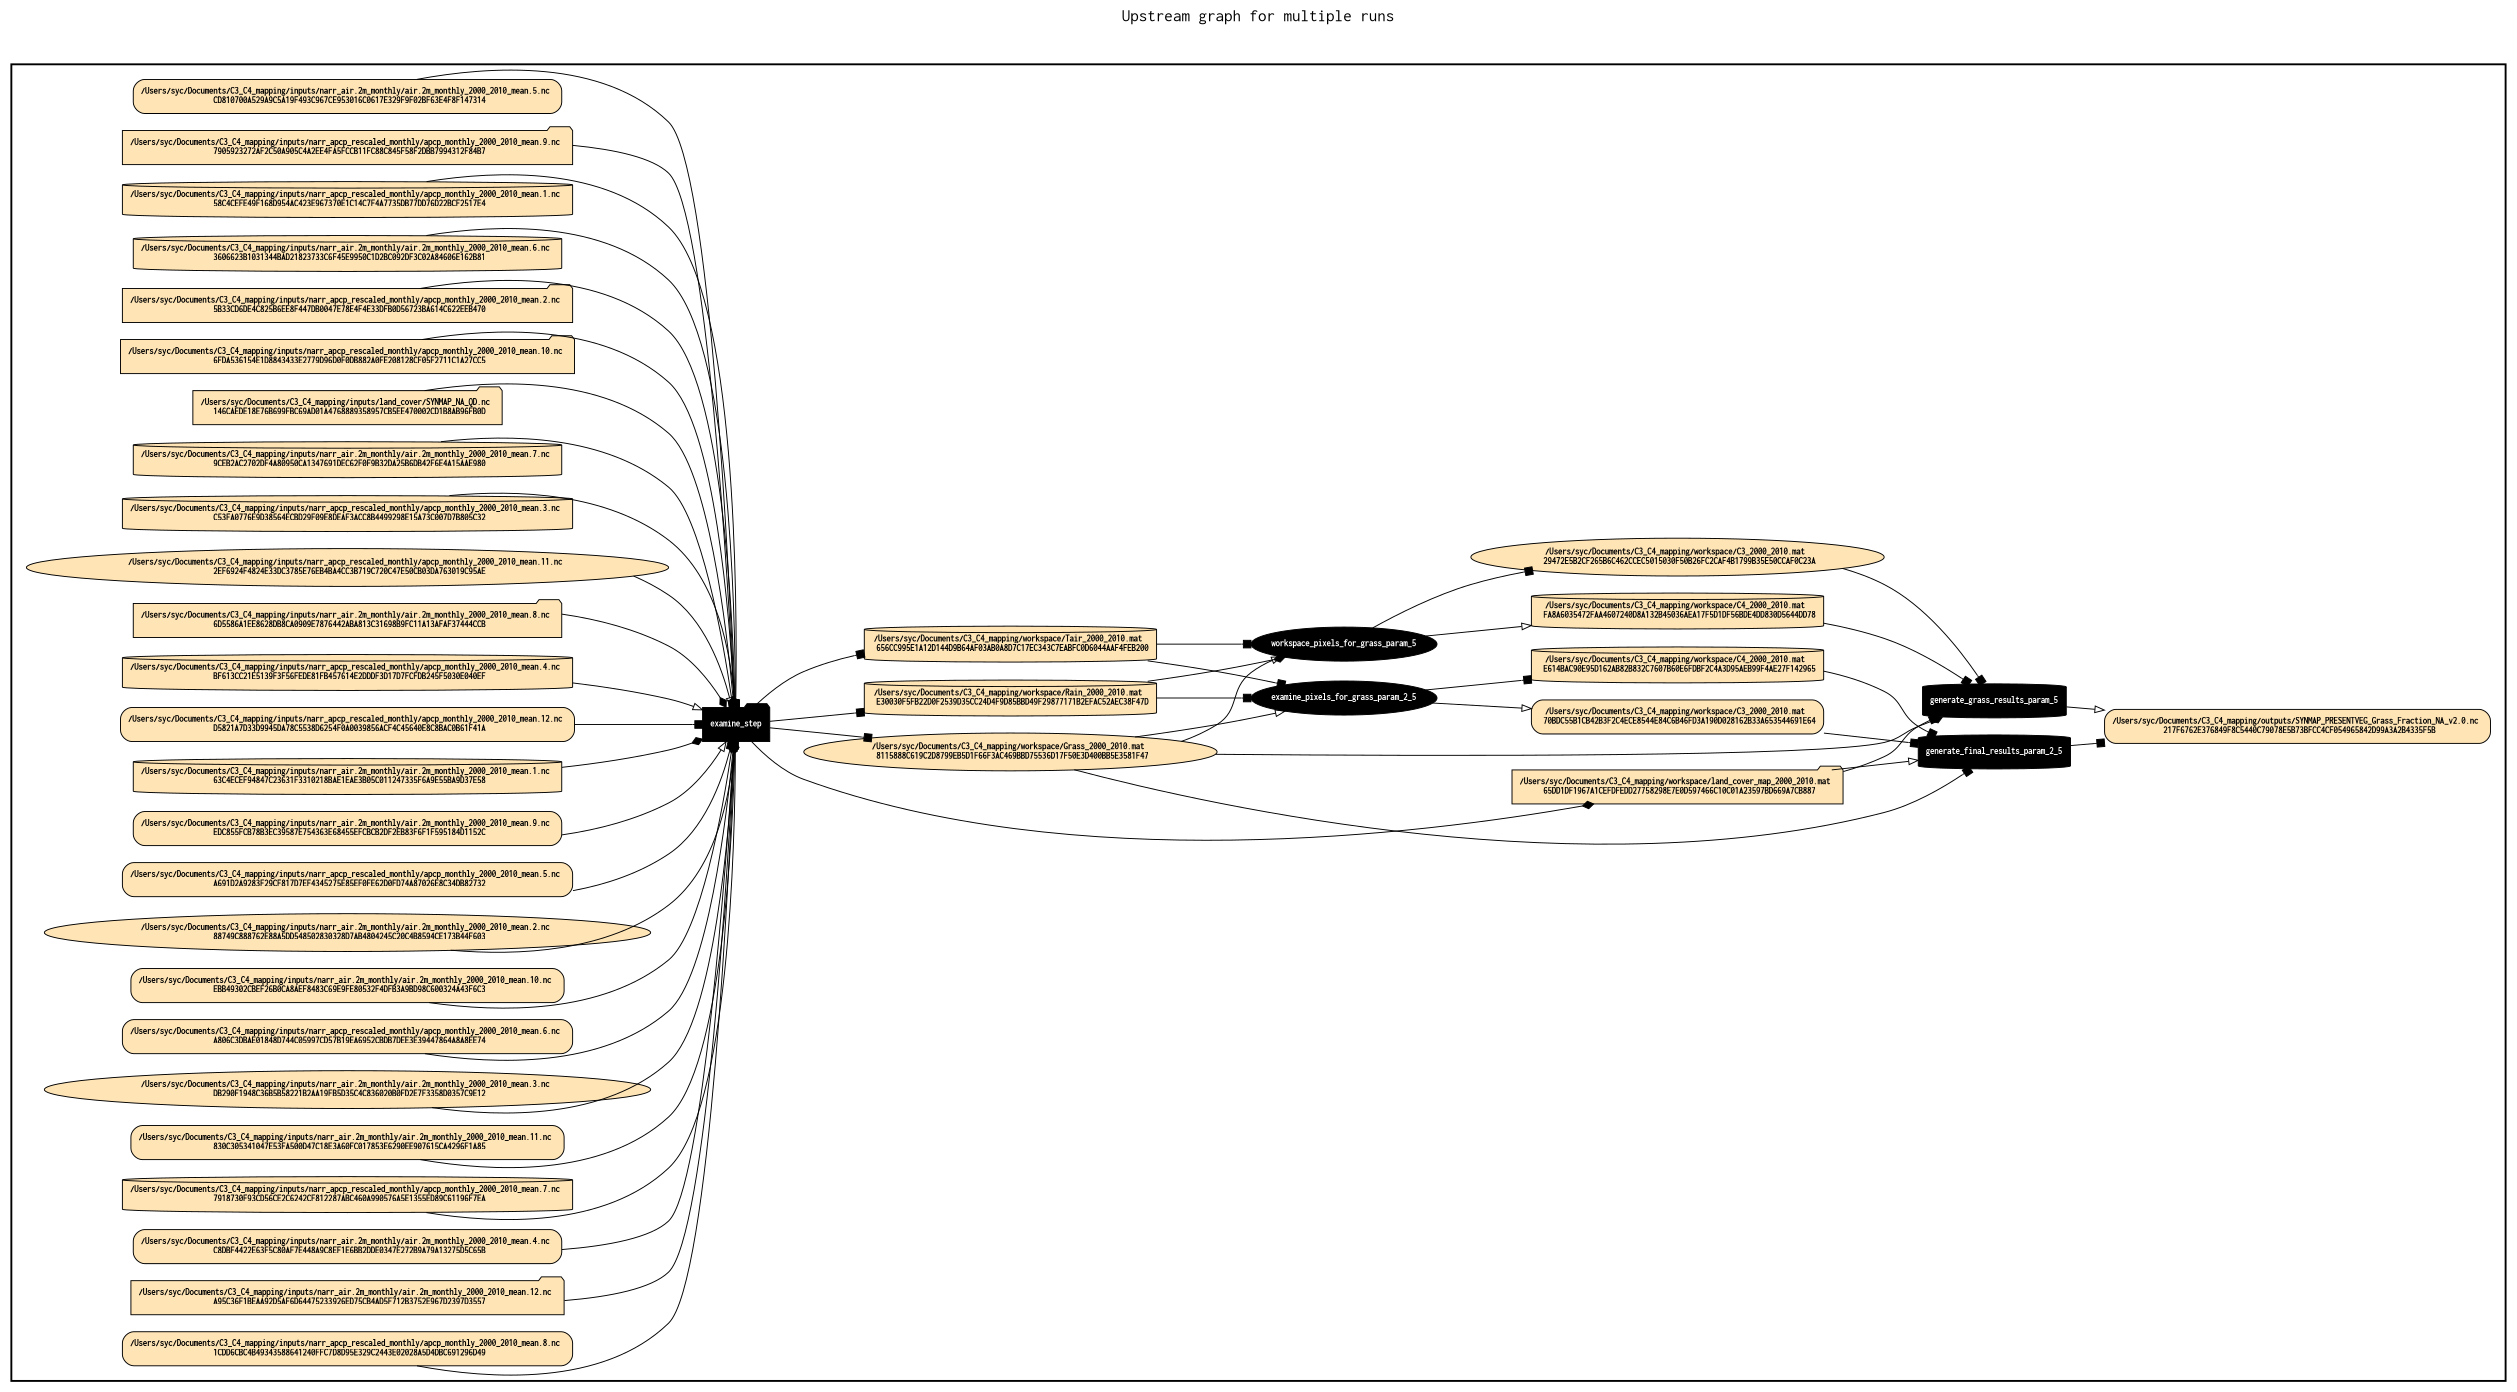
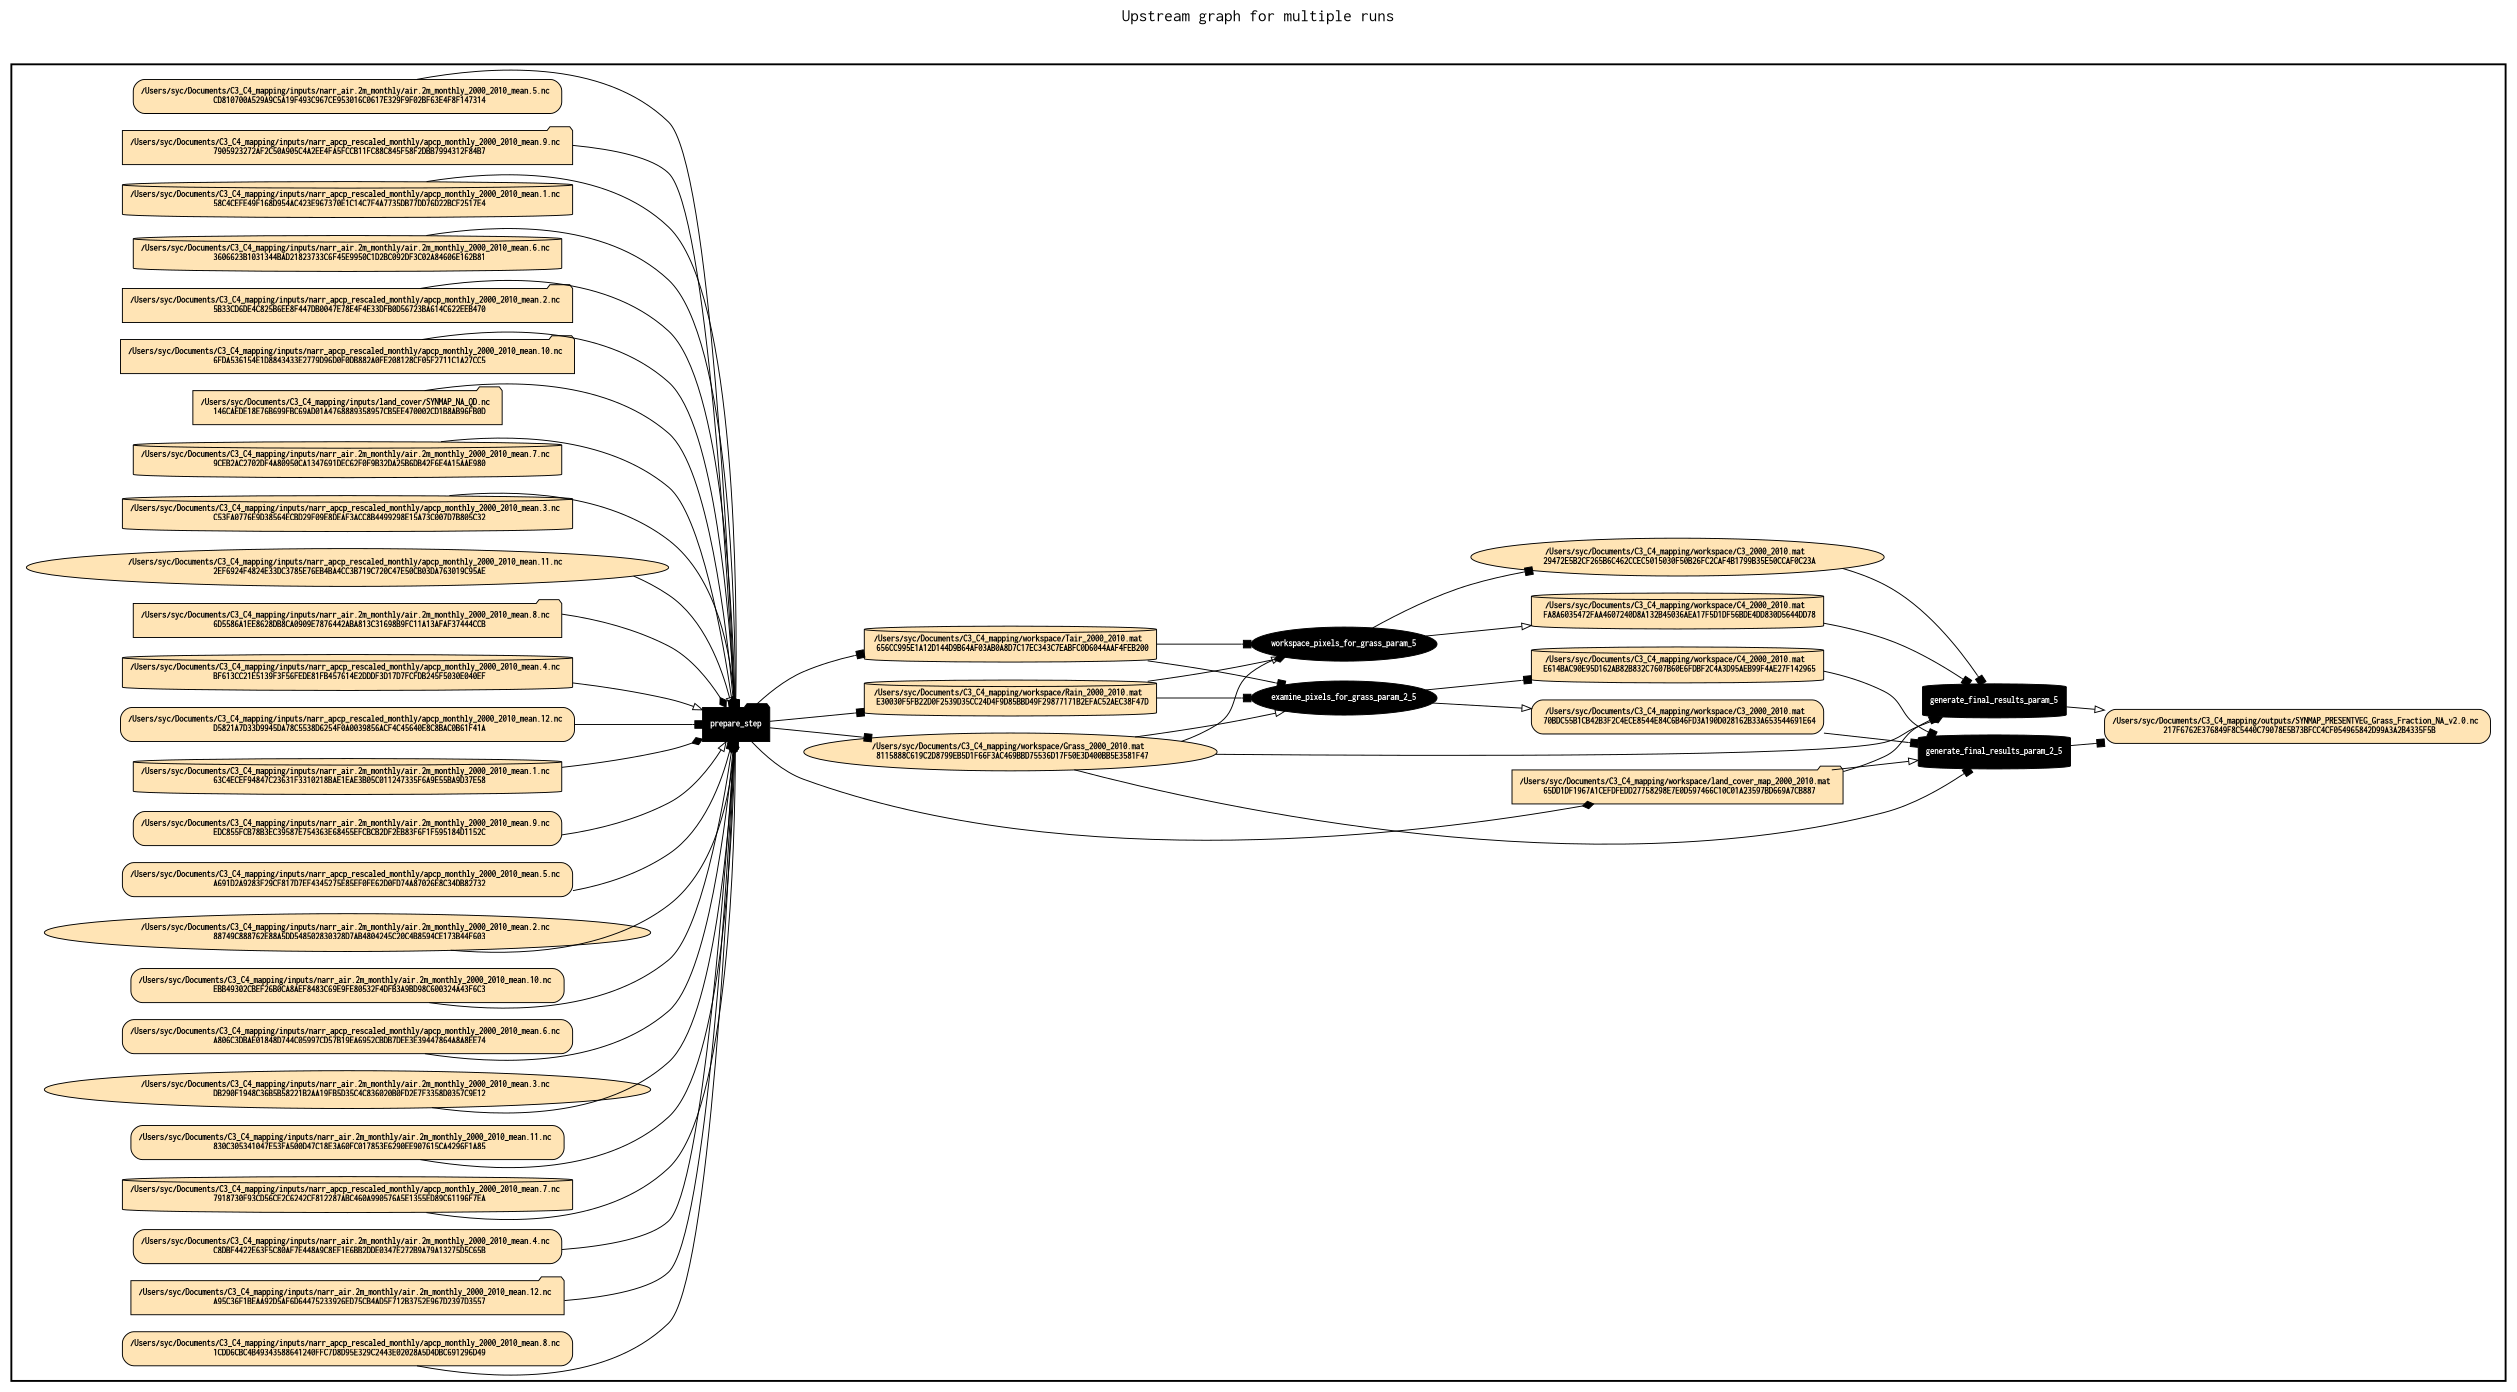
(1994, 701) -> (1994, 701)
(736, 725) -> (736, 725)
